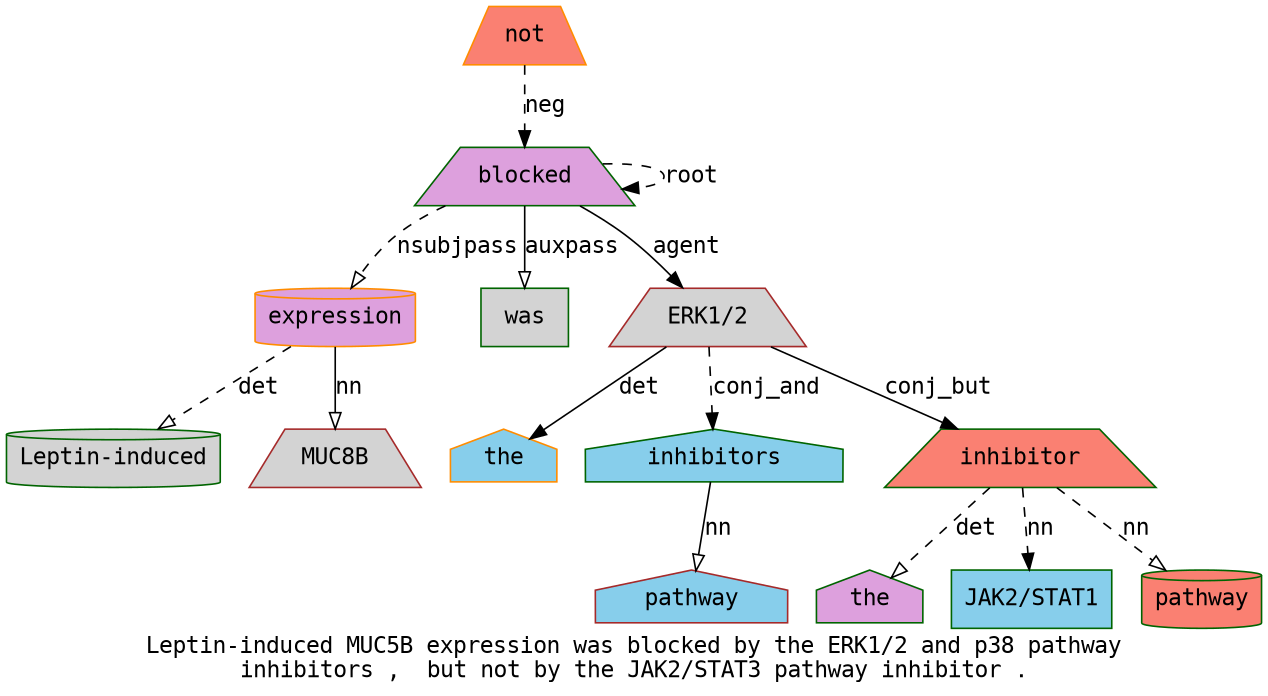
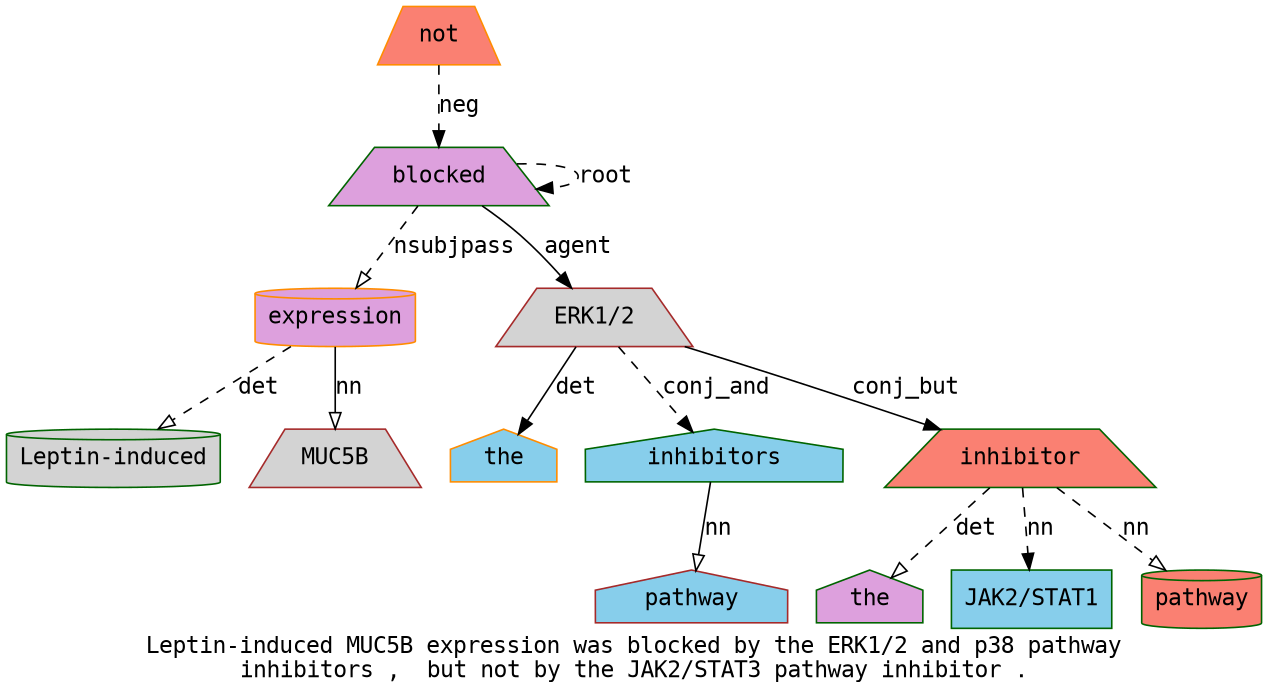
(525, 317) -> none
(335, 458) -> (335, 458)
